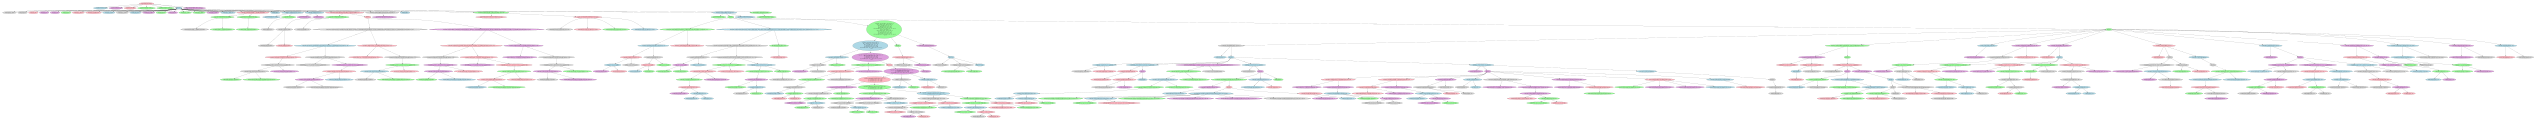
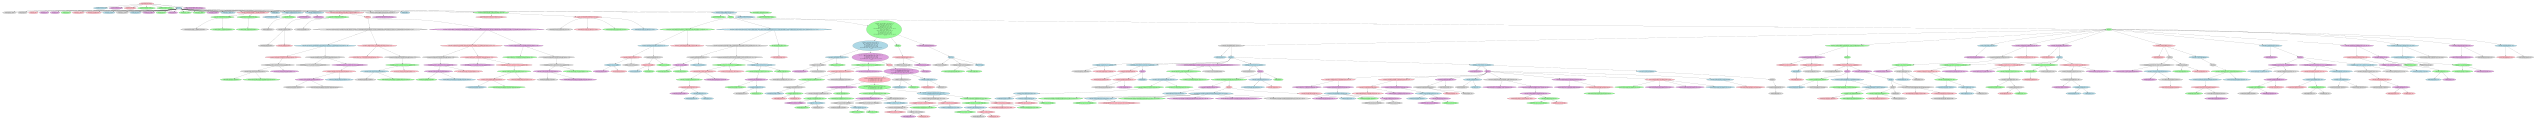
(520, 57) -> (520, 57)
